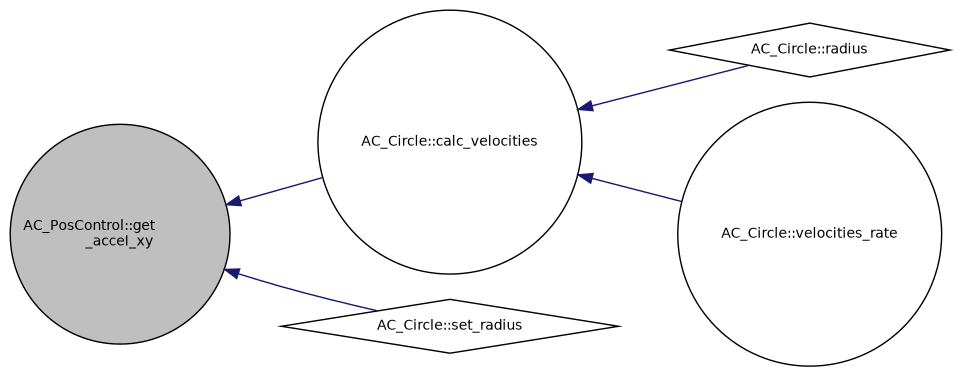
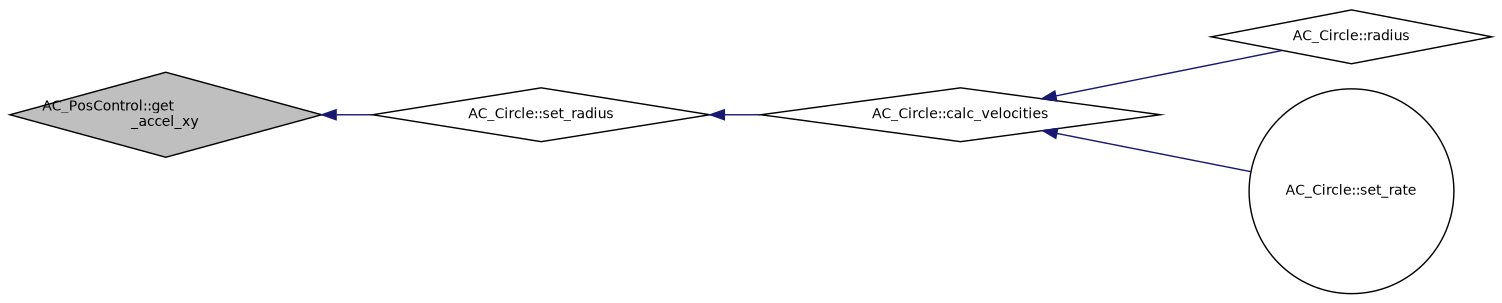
(450, 142) -> (960, 115)
(281, 189) -> (742, 115)
(120, 234) -> (166, 115)
(810, 234) -> (1352, 191)
